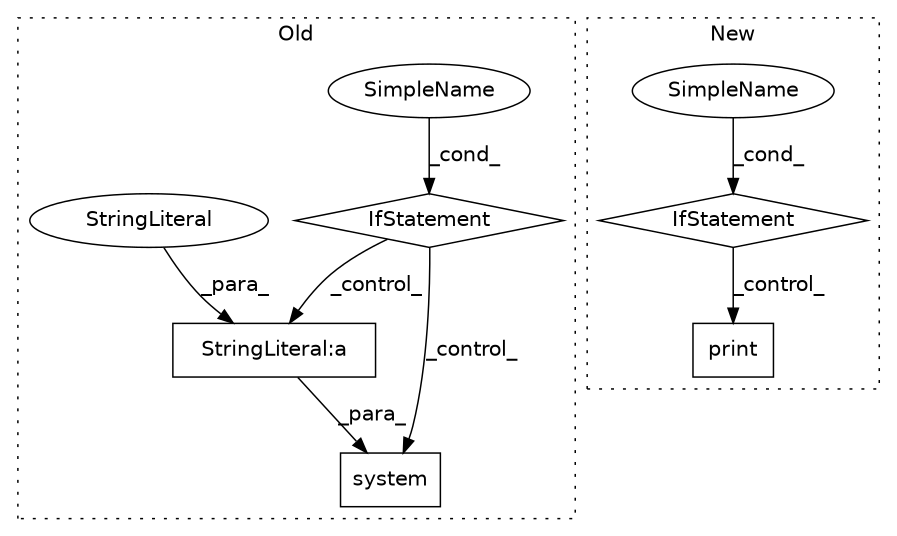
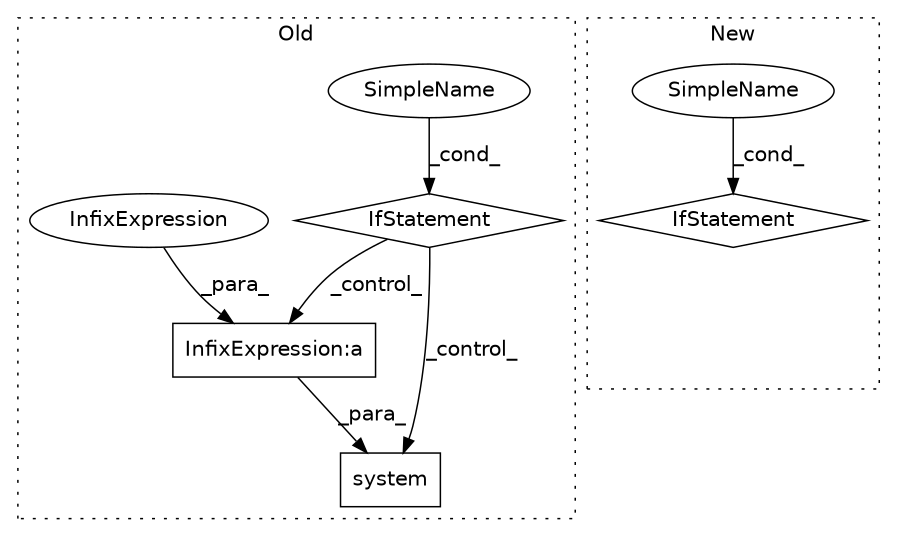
(149, 221) -> (149, 221)
(274, 350) -> (274, 350)
(733, 350) -> none
